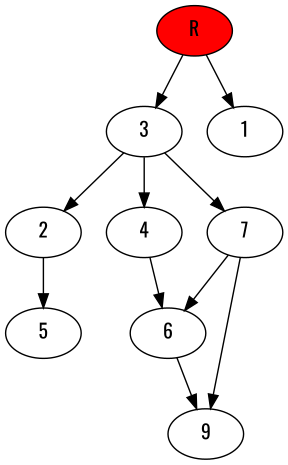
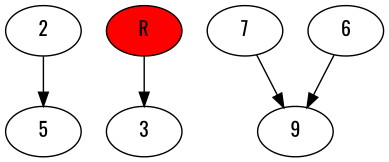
(245, 132) -> none
(99, 177) -> none
(189, 177) -> none
(144, 232) -> none
(211, 277) -> none
